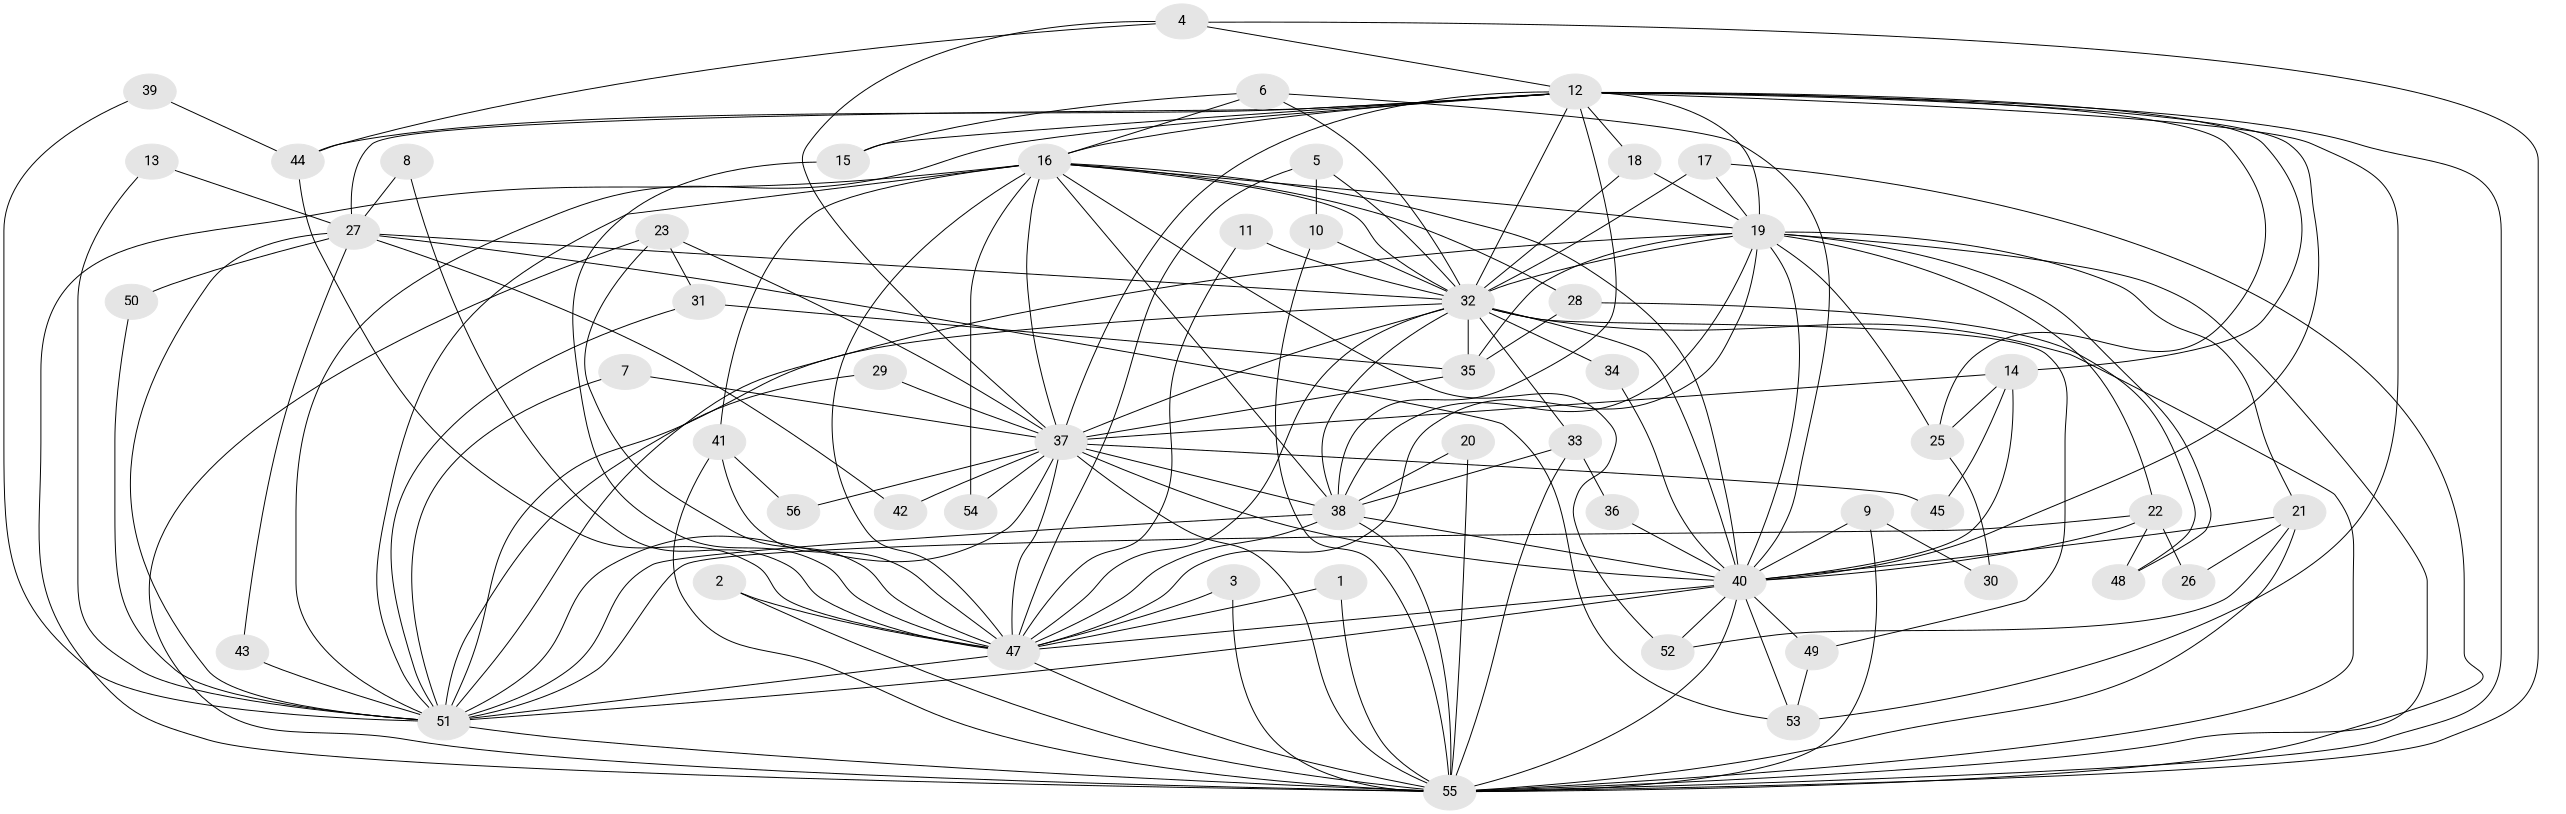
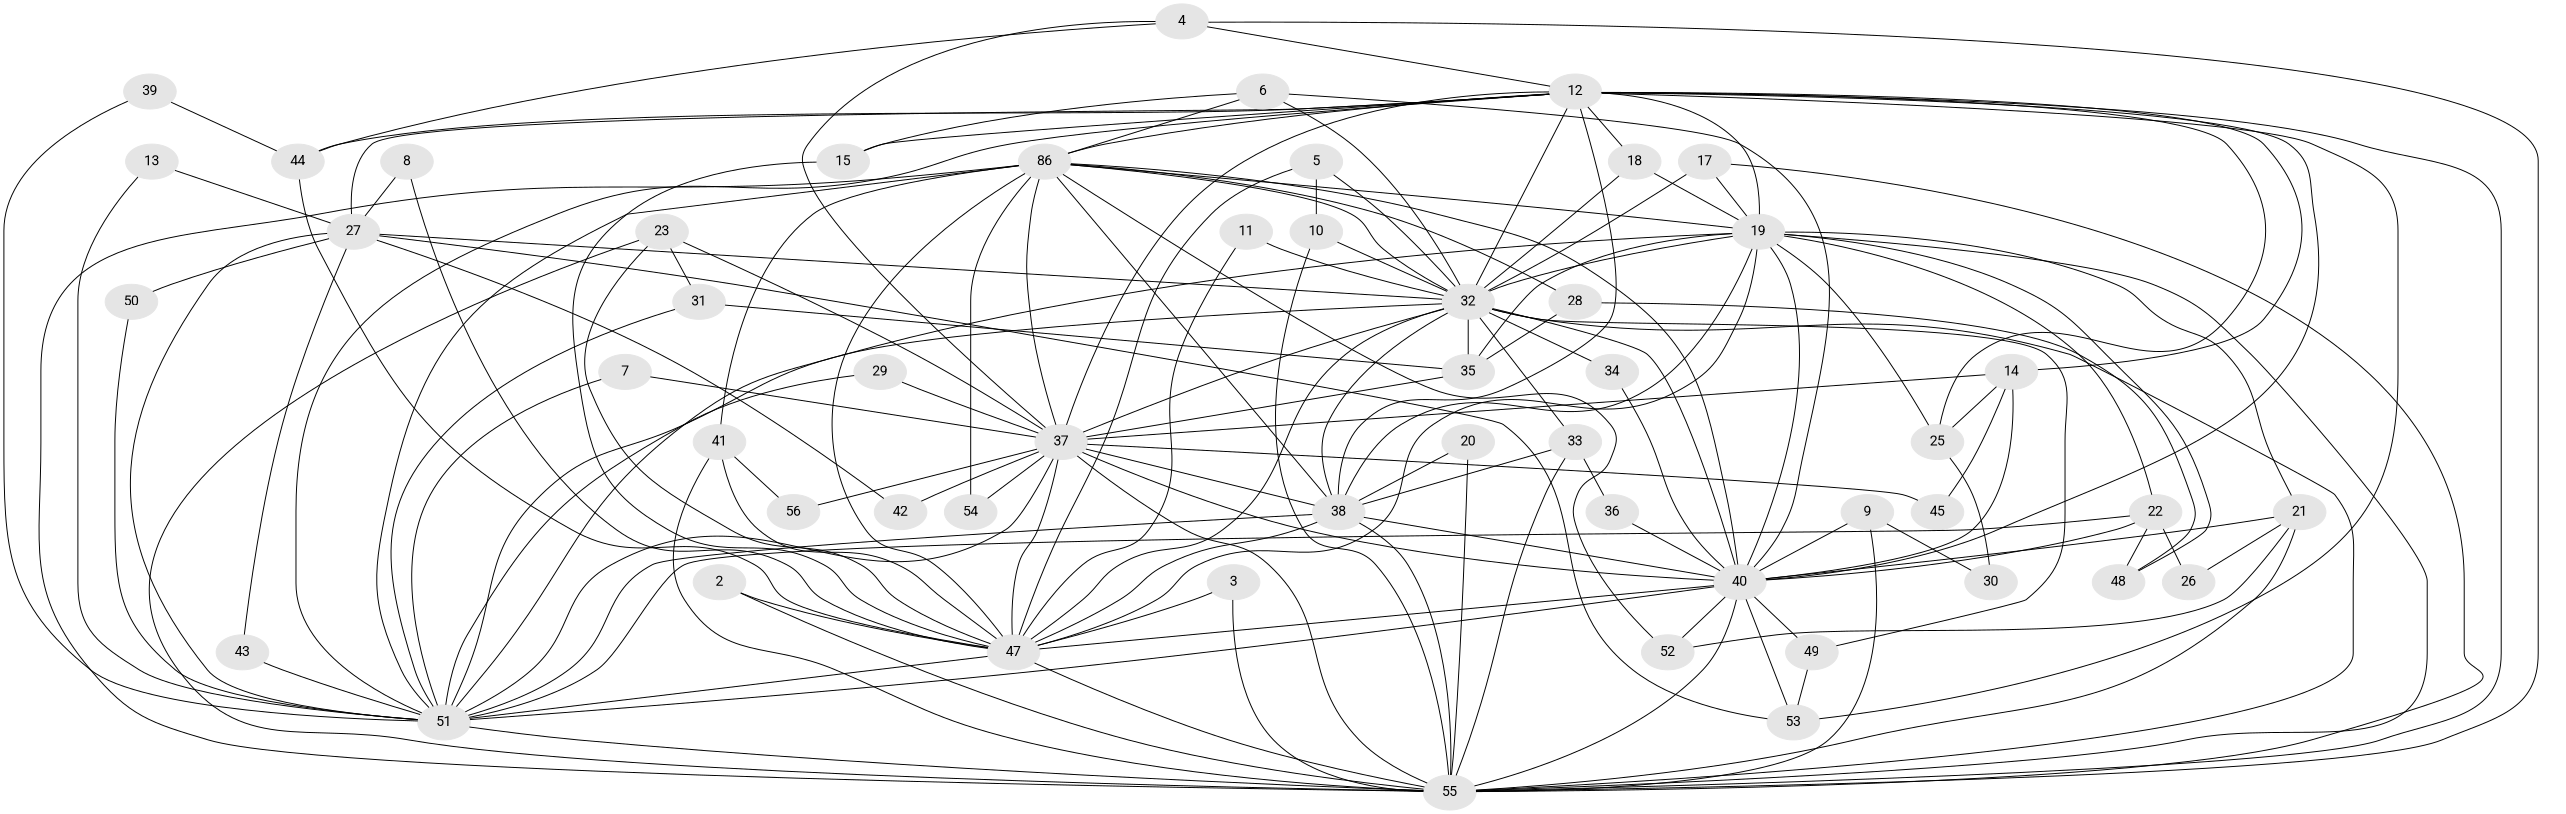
(1045, 162) -> (1045, 162)
(1341, 582) -> none
